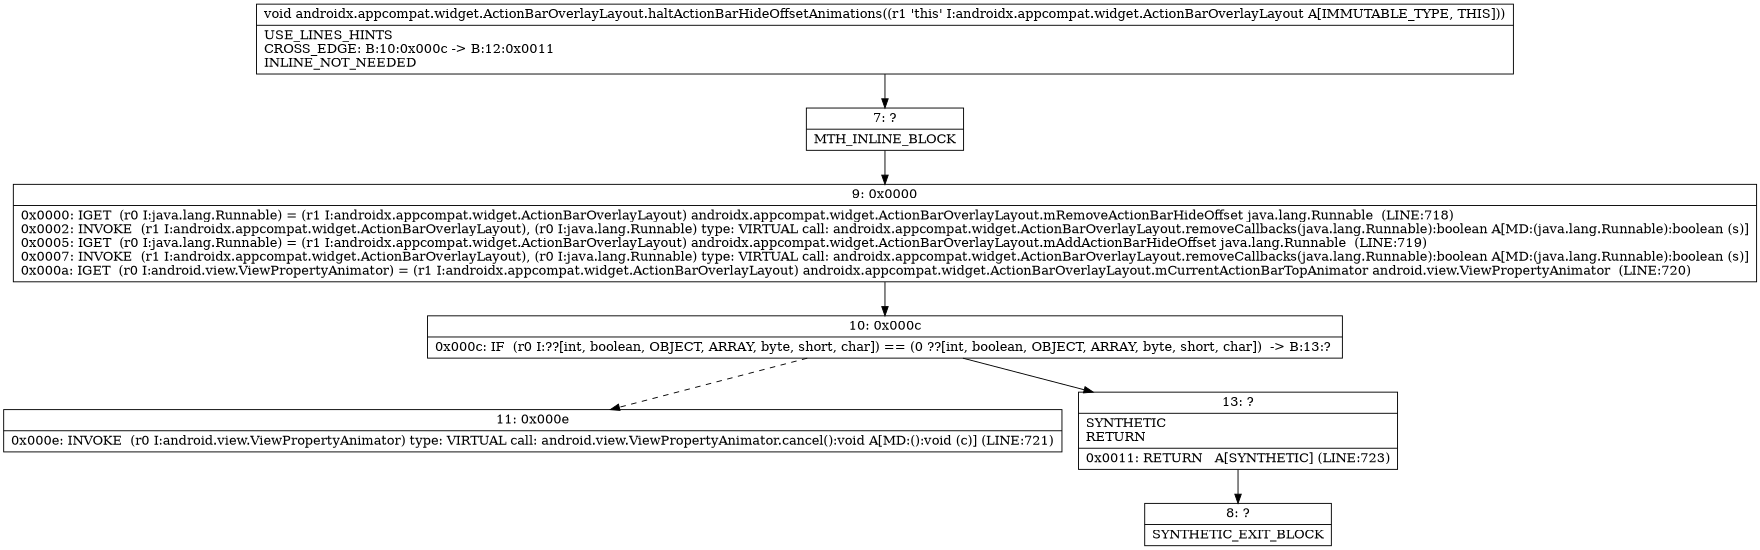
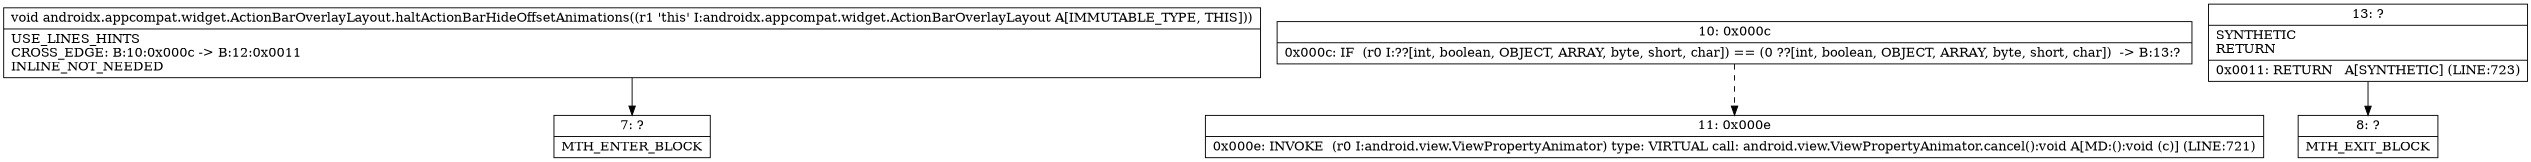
(885, 139) -> (632, 147)
(885, 233) -> none
(1024, 374) -> none
(1238, 535) -> (2368, 147)
